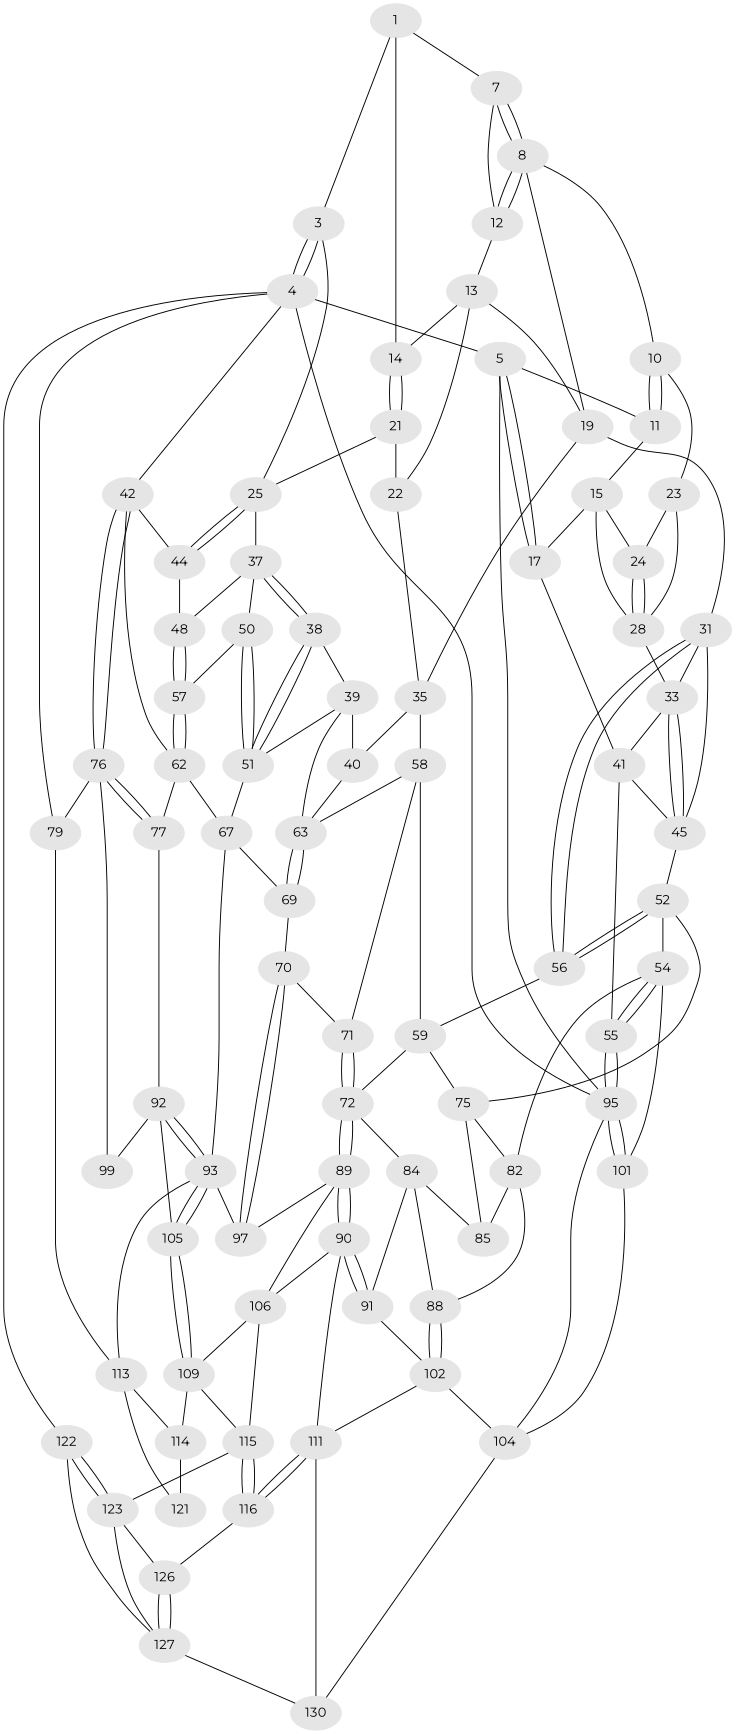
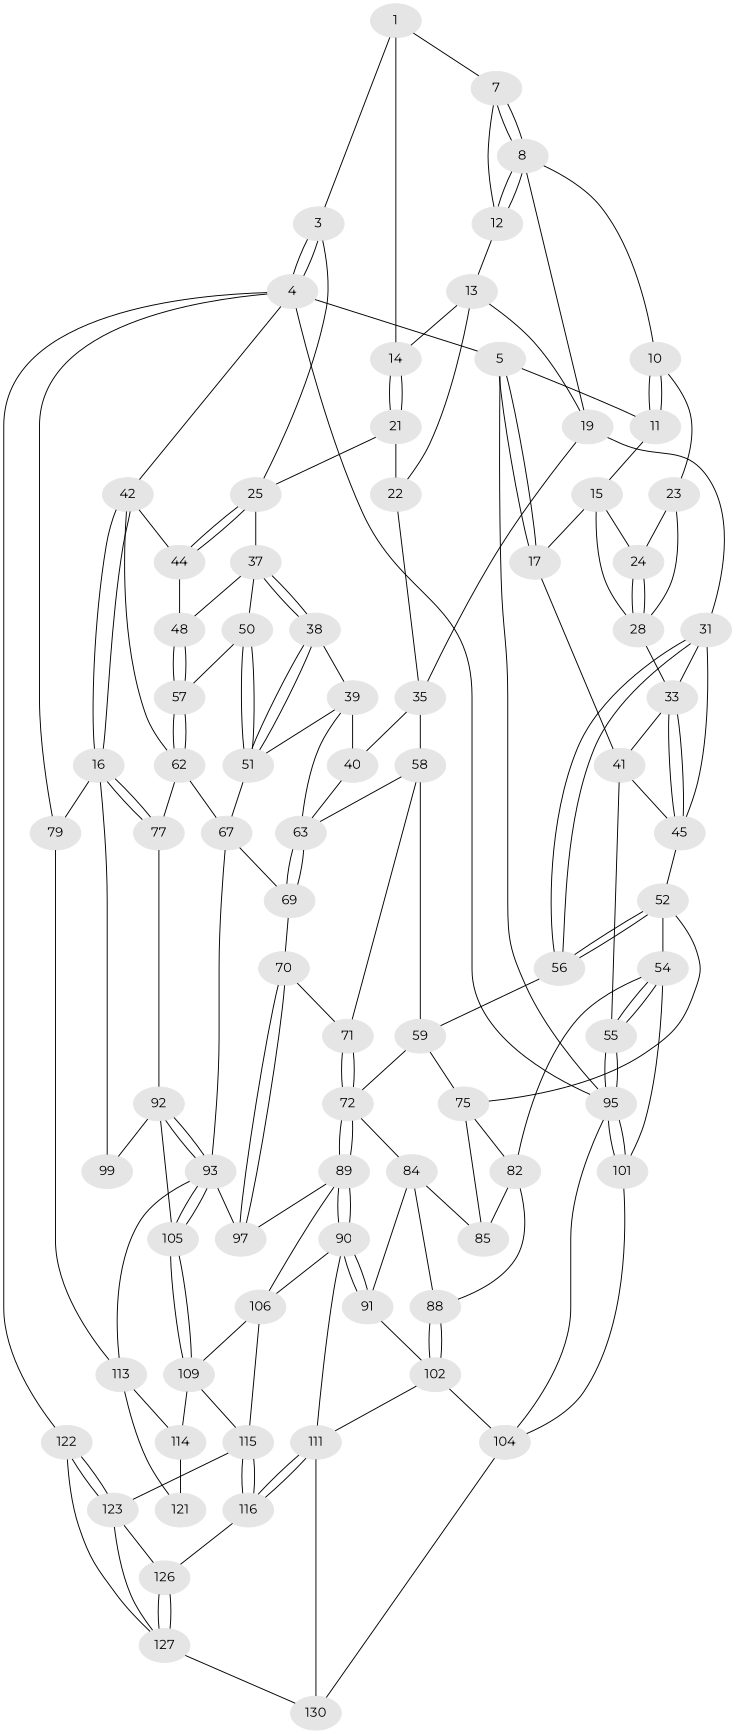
(99, 765) -> (99, 765)
